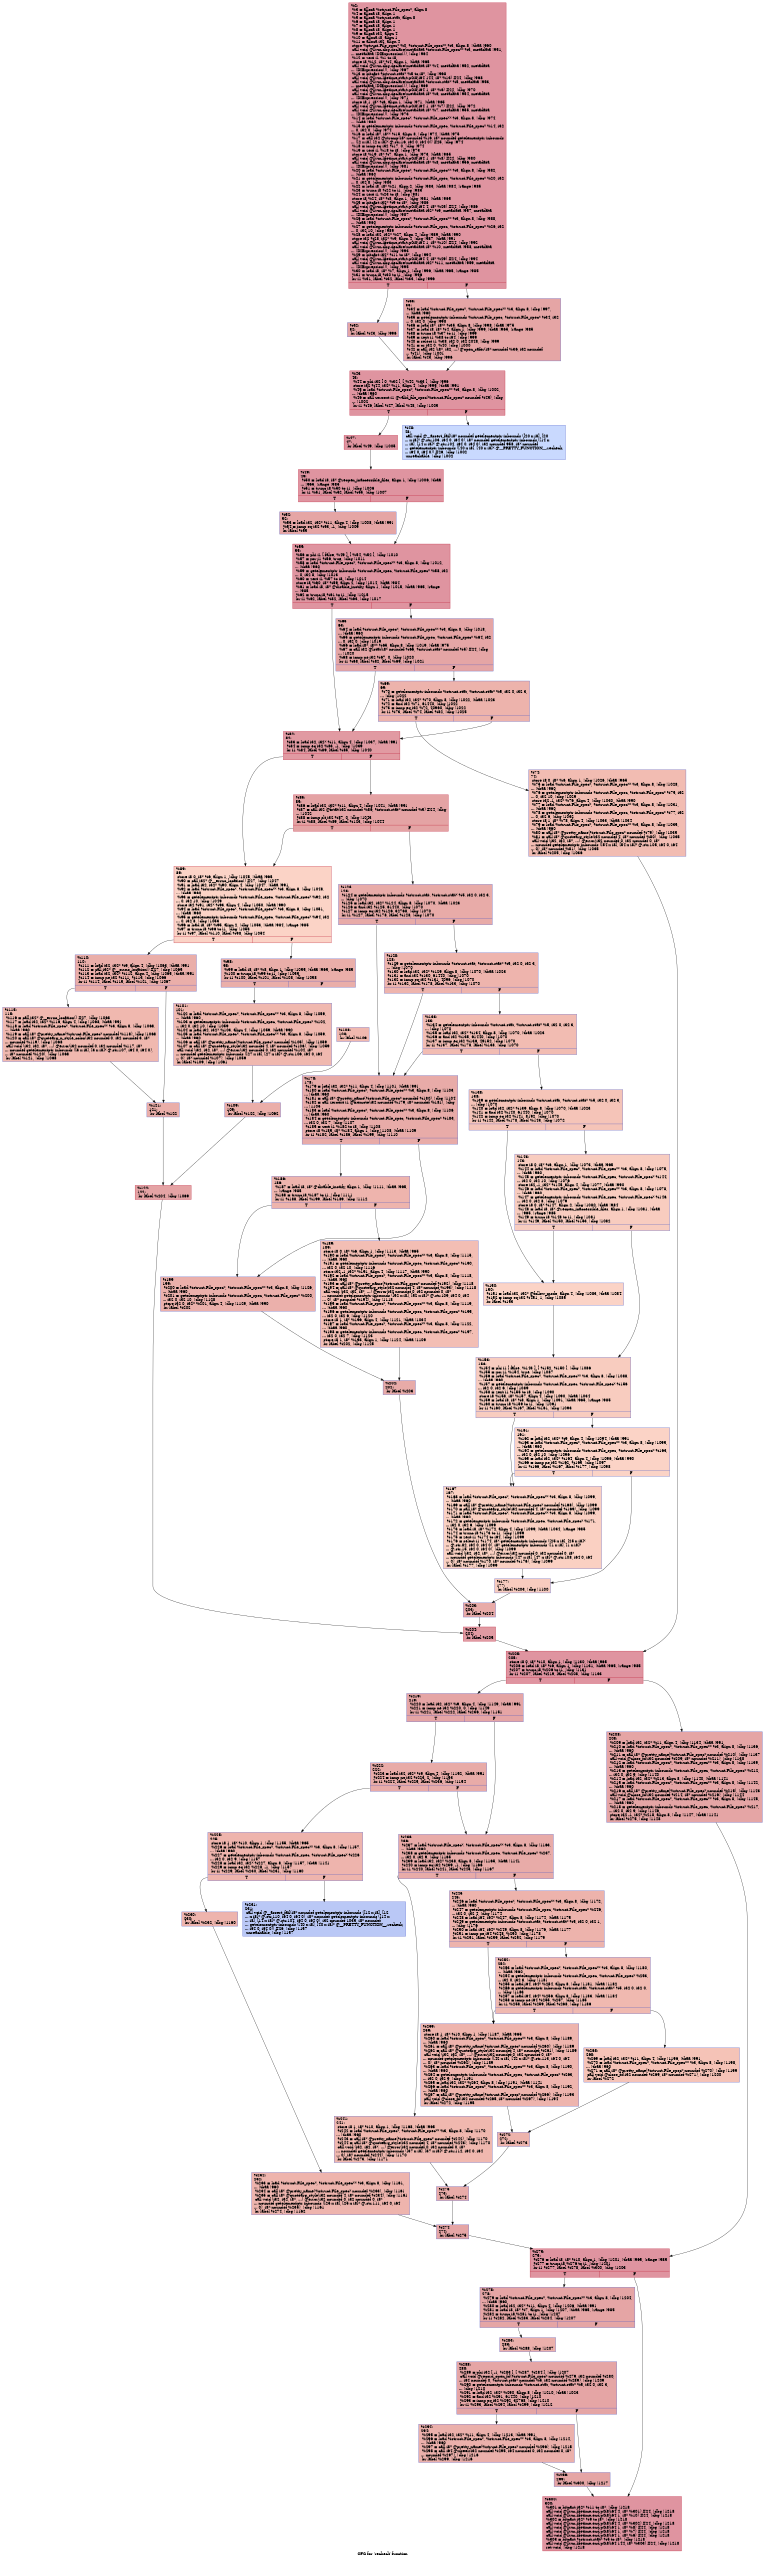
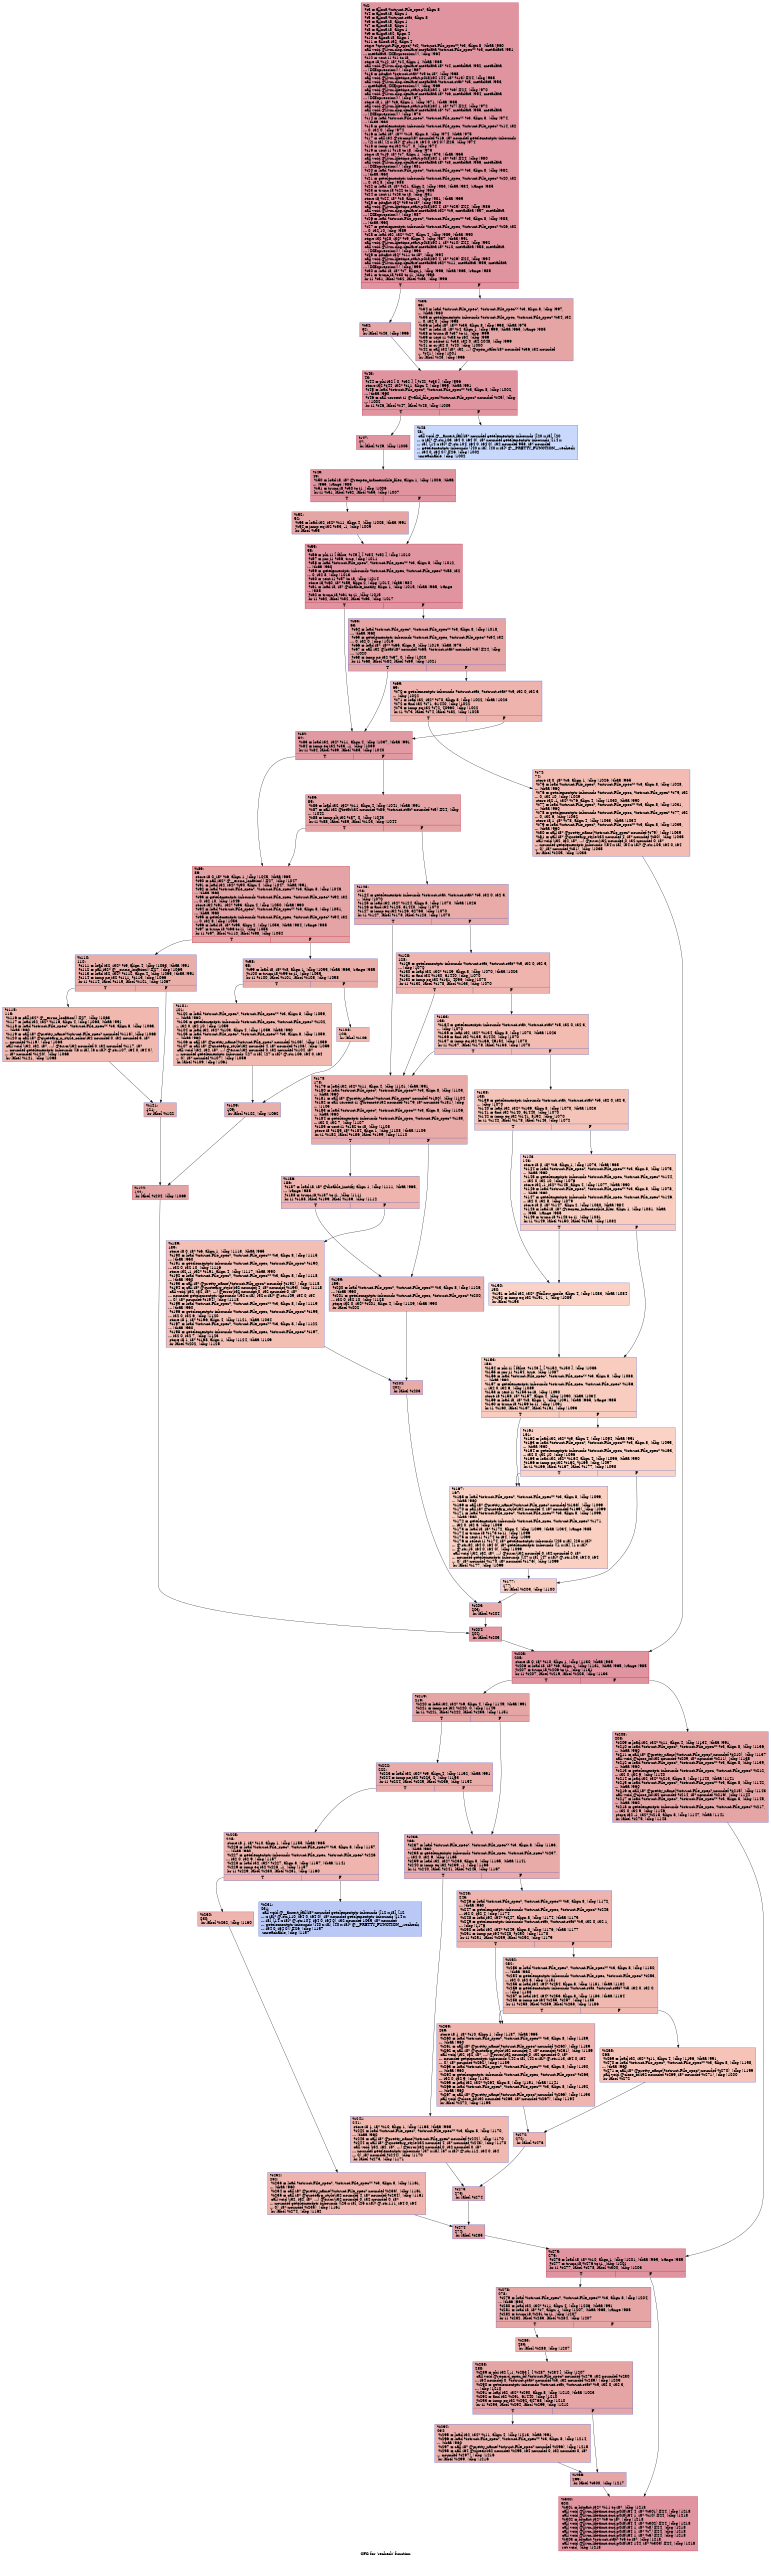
(253, 905) -> (271, 905)
none -> (346, 1006)
(526, 1298) -> (531, 1298)
(453, 2236) -> (469, 2236)
